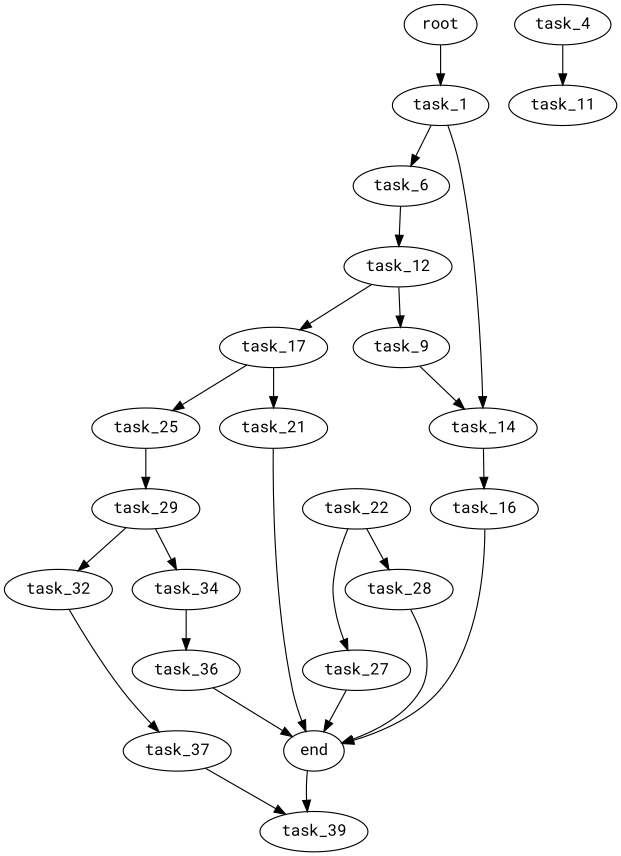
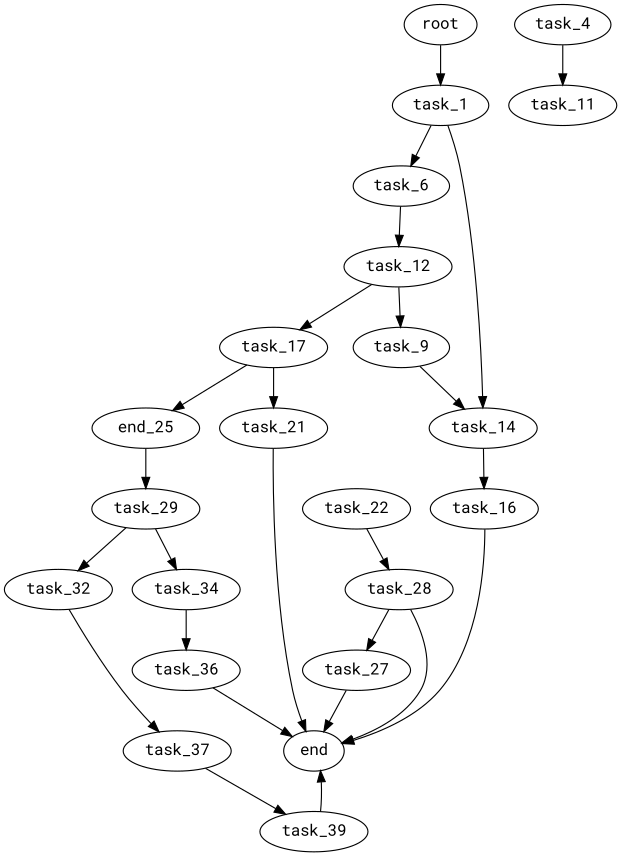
(146, 428) -> (146, 428)
(333, 584) -> (381, 625)
(306, 785) -> (321, 797)
